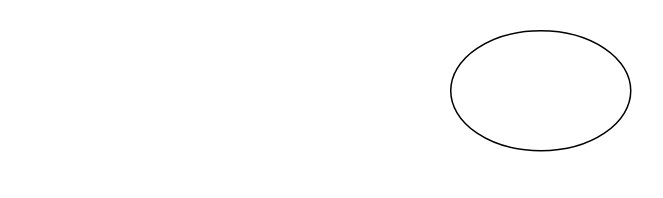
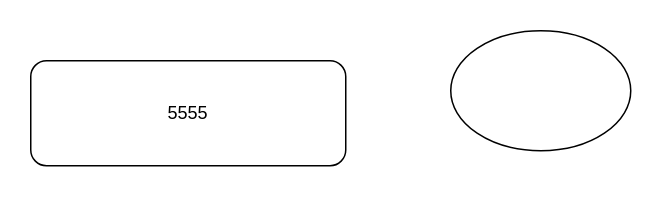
none -> (188, 113)
